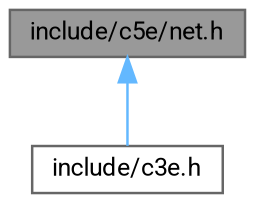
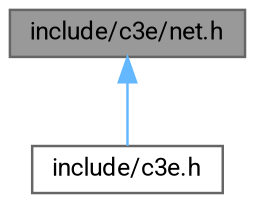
(127, 33) -> (127, 33)
